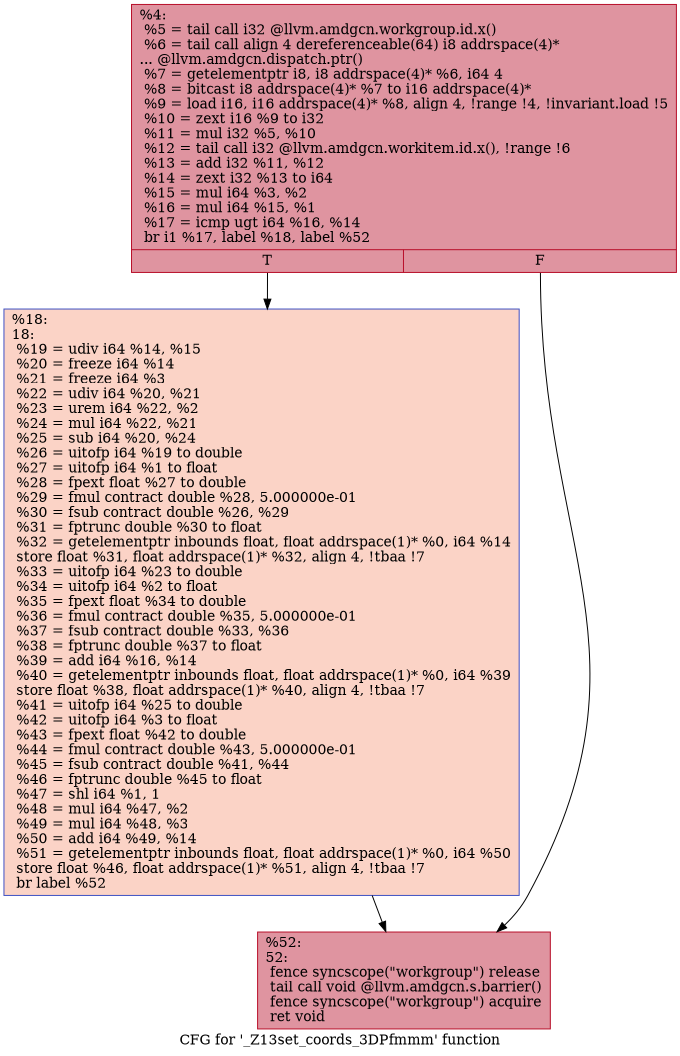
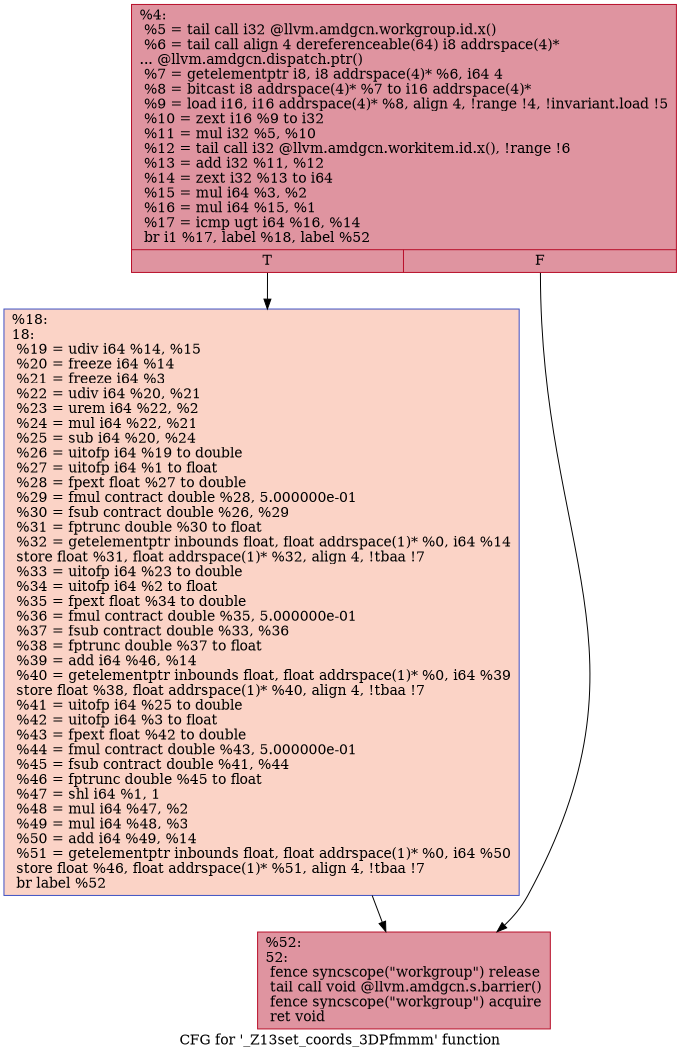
(104, 661) -> (104, 661)
